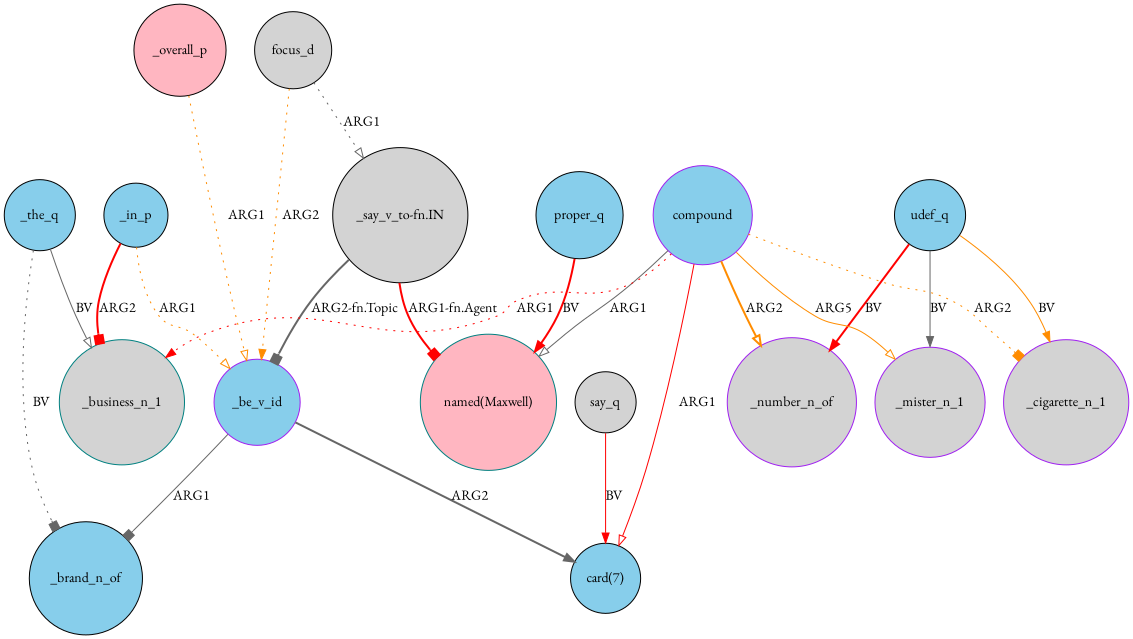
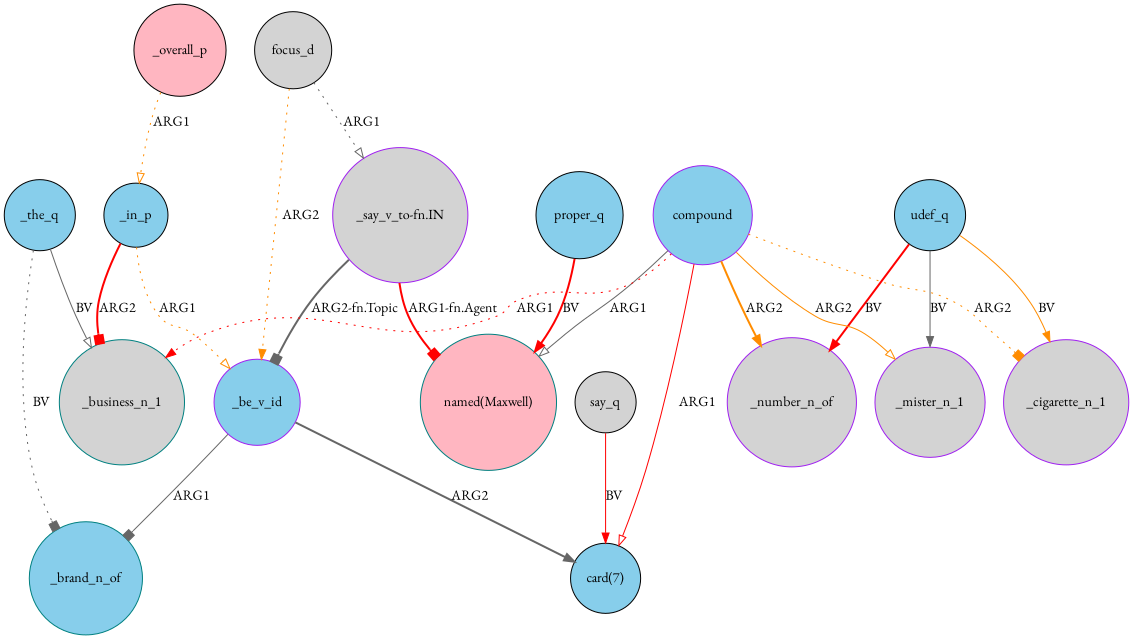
(400, 215) -> (400, 215)
(215, 223) -> (148, 132)
(738, 299) -> (738, 299)
(833, 308) -> (833, 308)
(86, 578) -> (86, 578)
